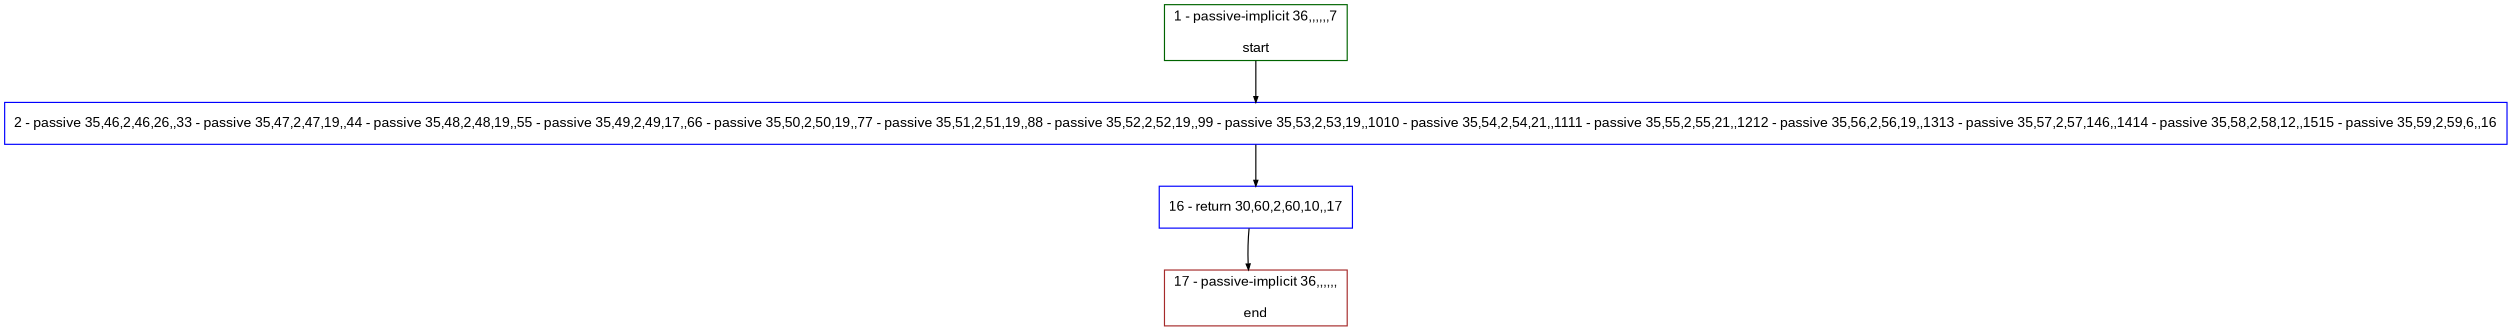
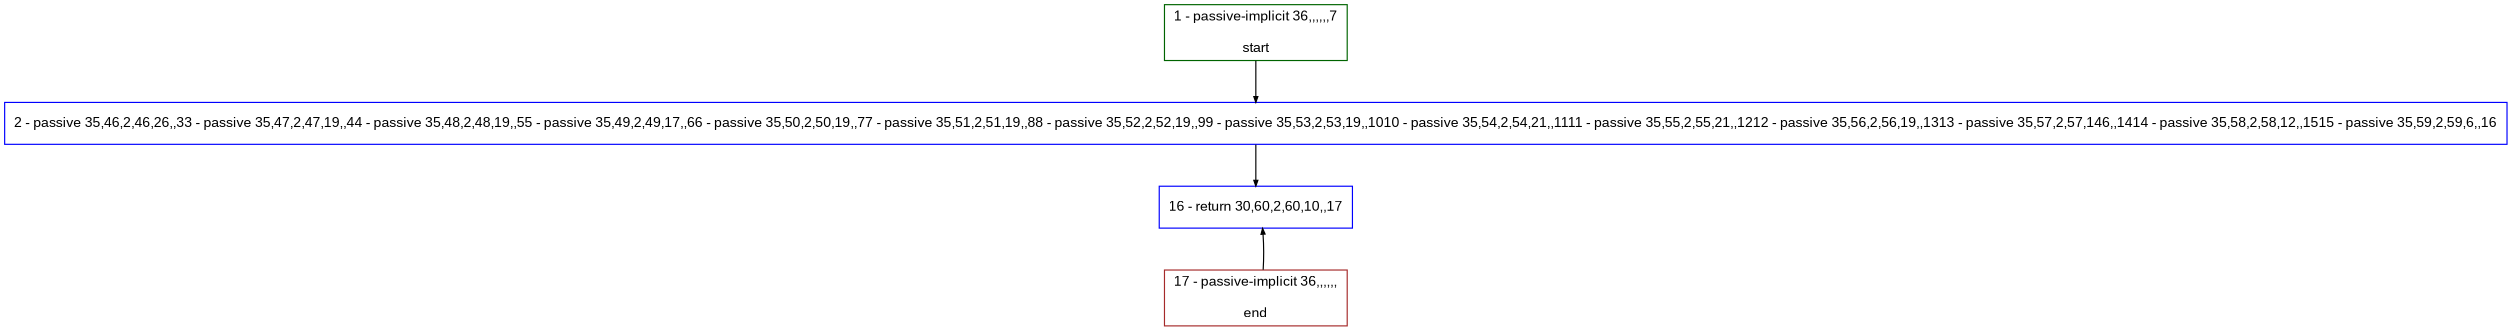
(1248, 246) -> (1264, 252)
